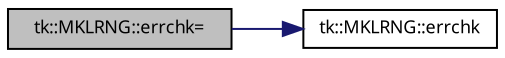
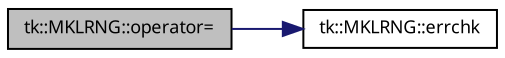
(120, 29) -> (120, 29)
